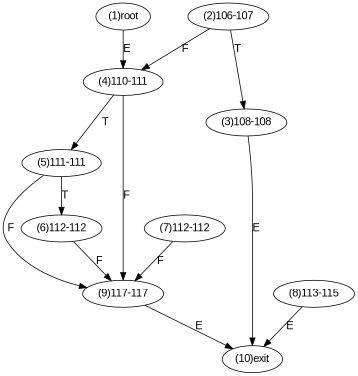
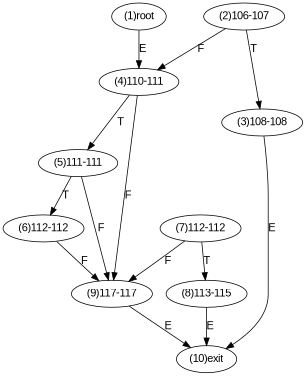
none -> (203, 257)
